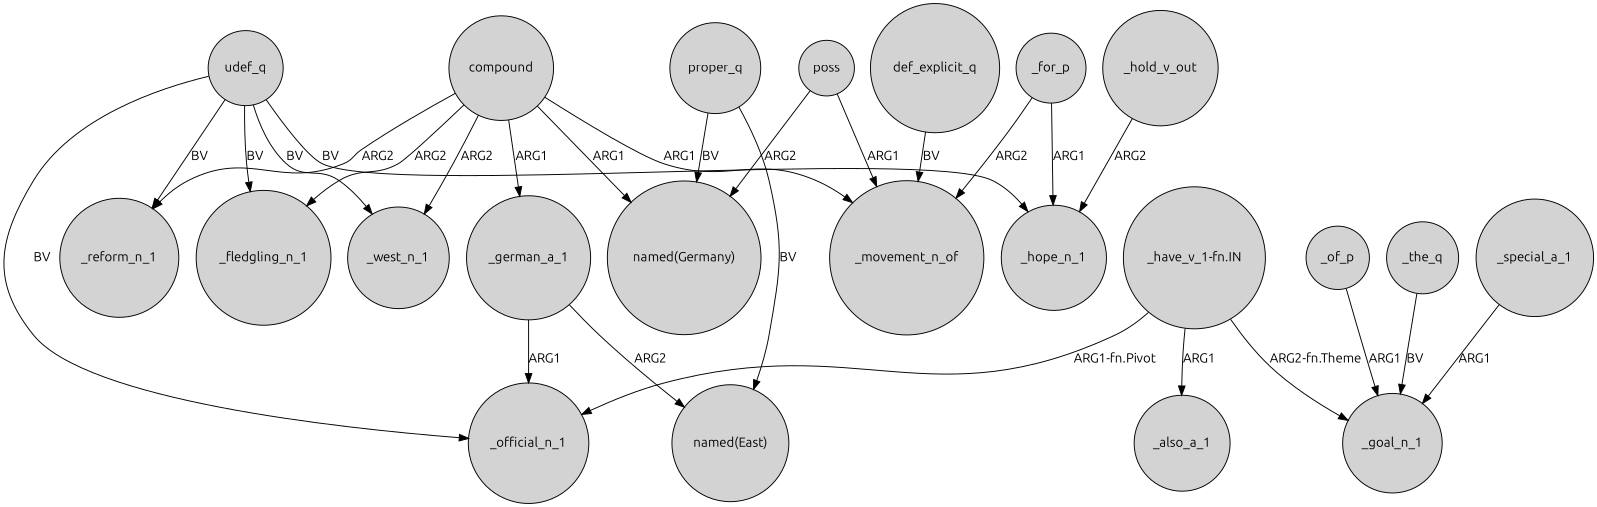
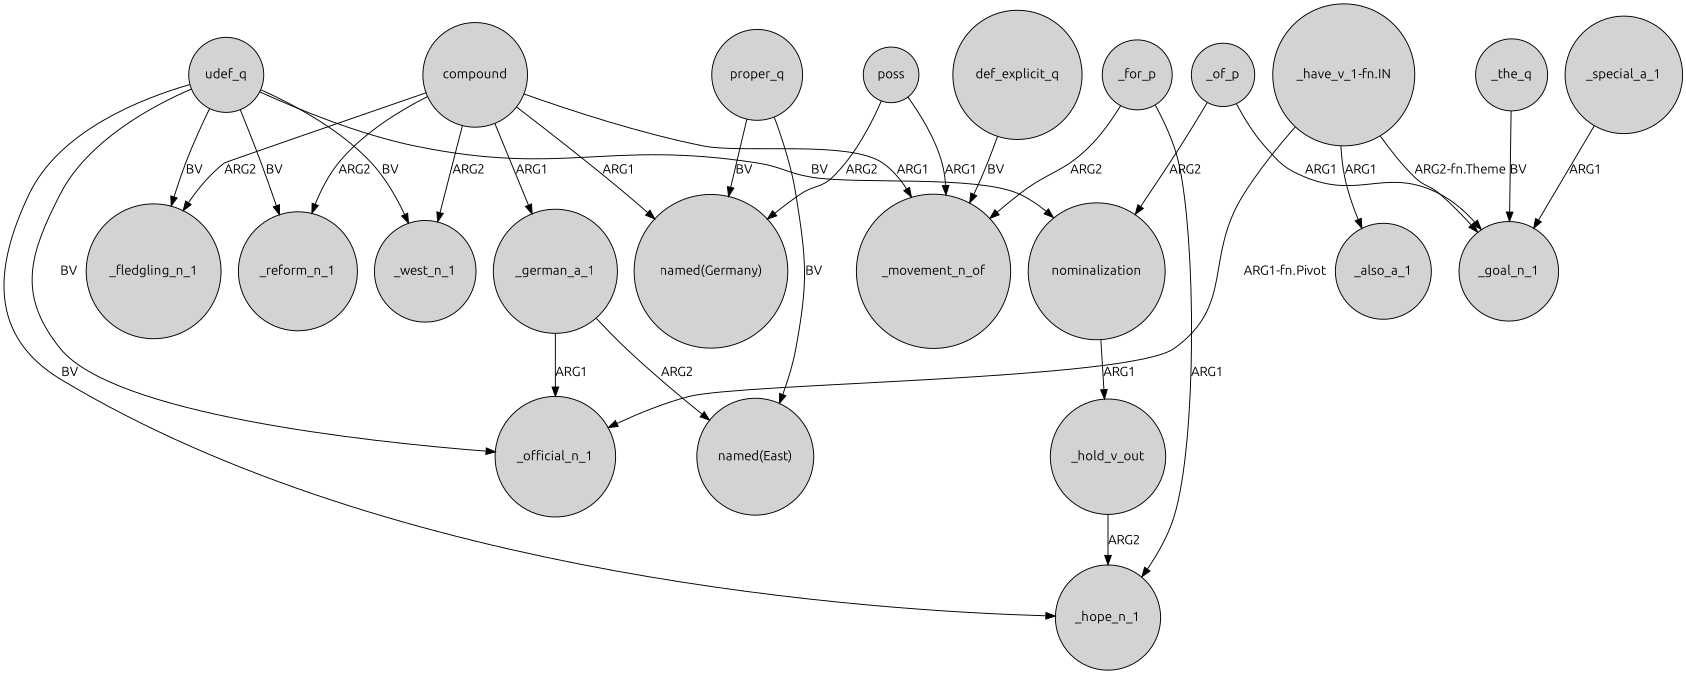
none -> (1097, 271)
